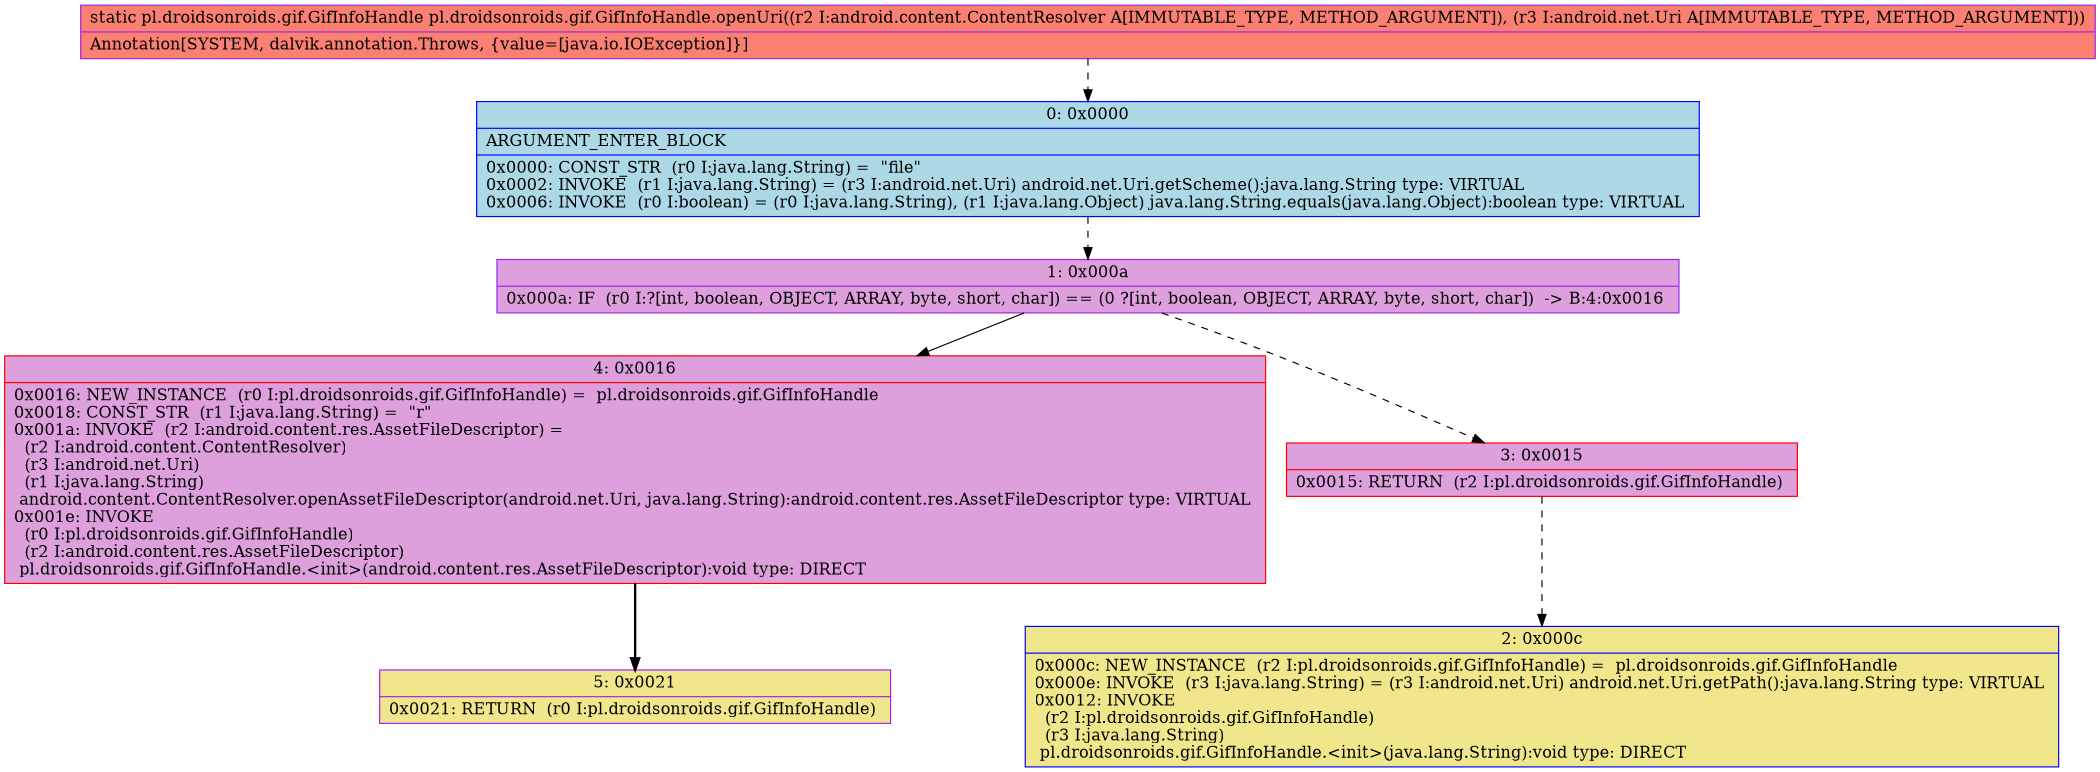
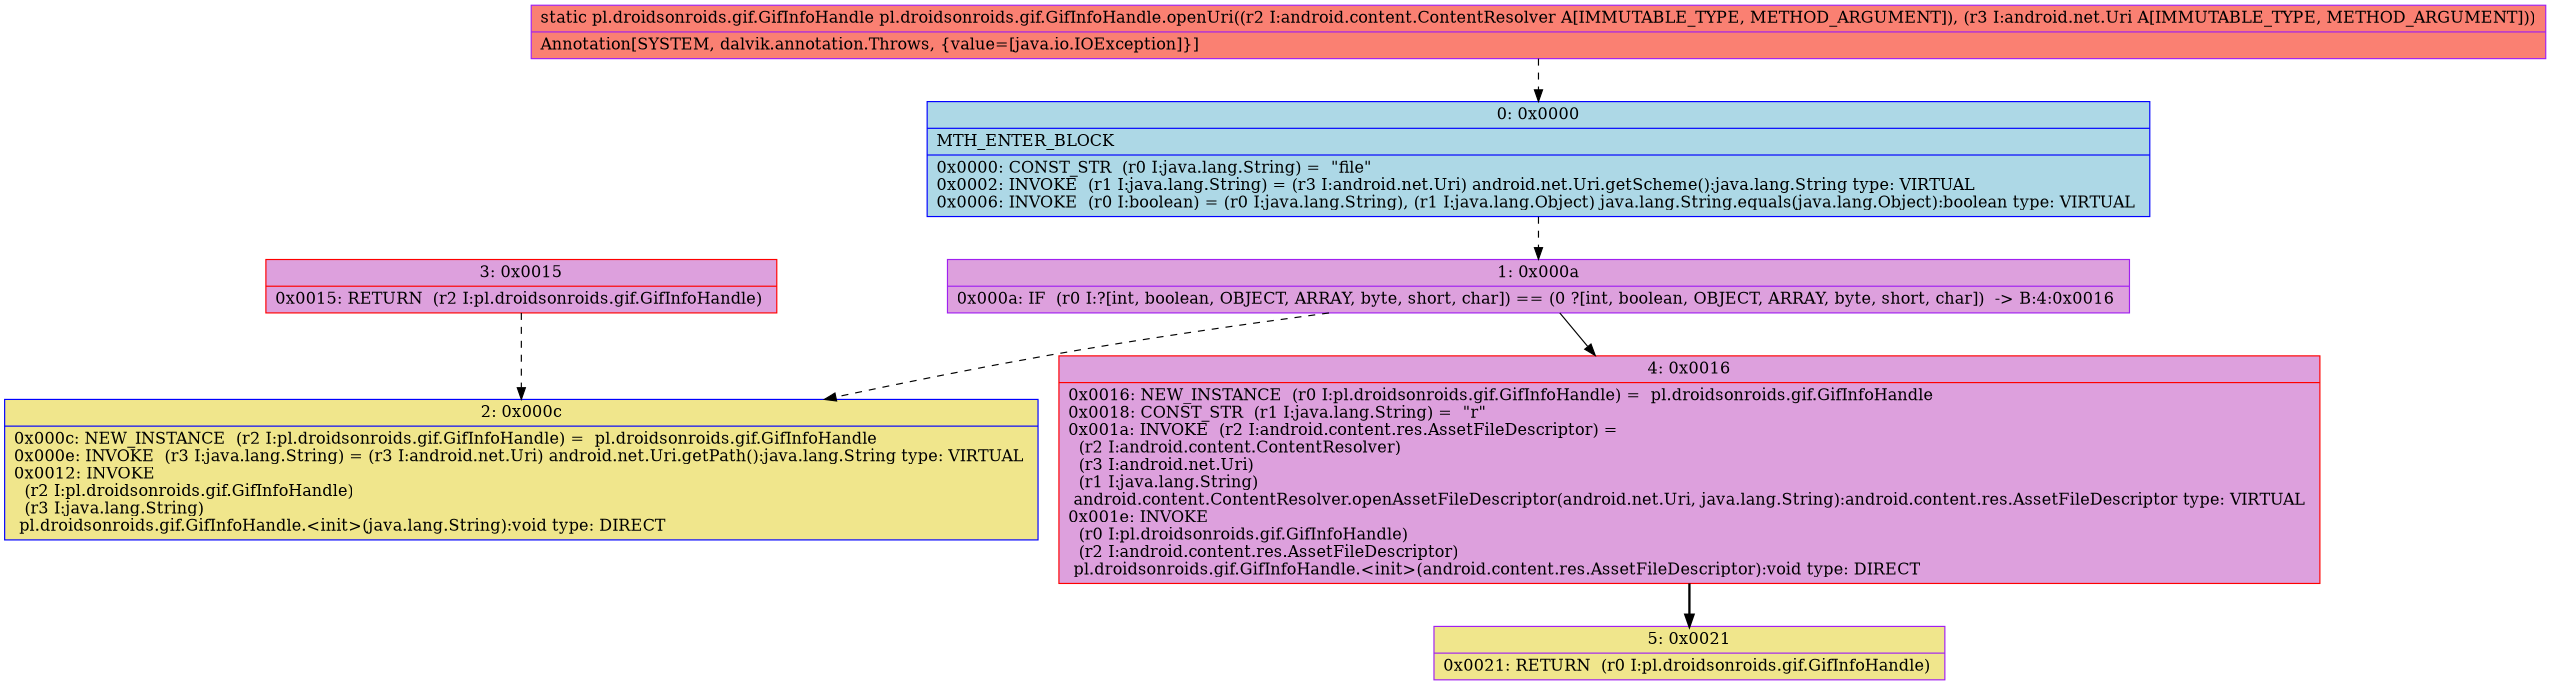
(607, 141) -> (1026, 141)
(1319, 373) -> (1082, 350)
